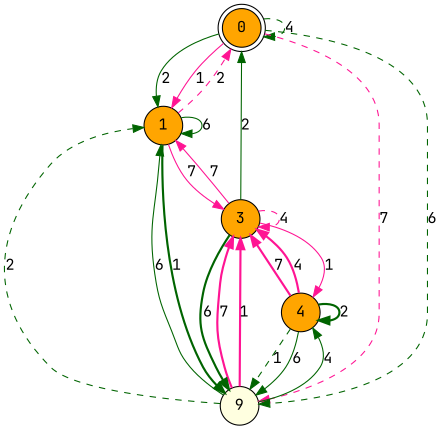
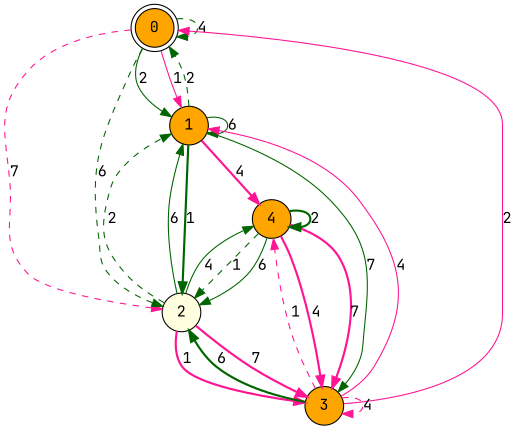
(204, 88) -> (185, 80)
(241, 131) -> (503, 148)
none -> (227, 168)
(214, 172) -> (401, 266)
(186, 179) -> (348, 222)
(307, 243) -> (288, 321)
(240, 406) -> (182, 312)
